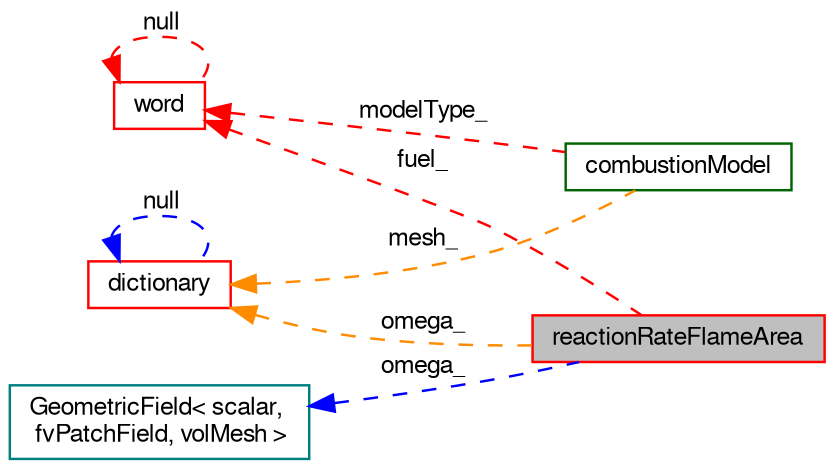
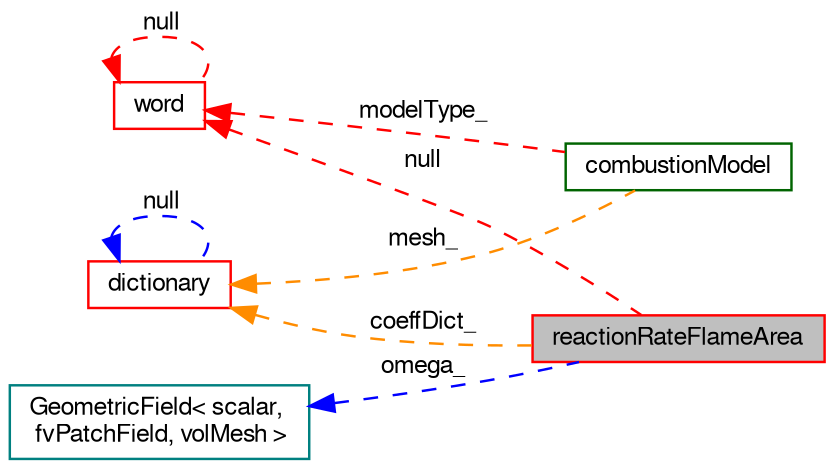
(421, 161) -> (421, 161)
(421, 323) -> (421, 323)
